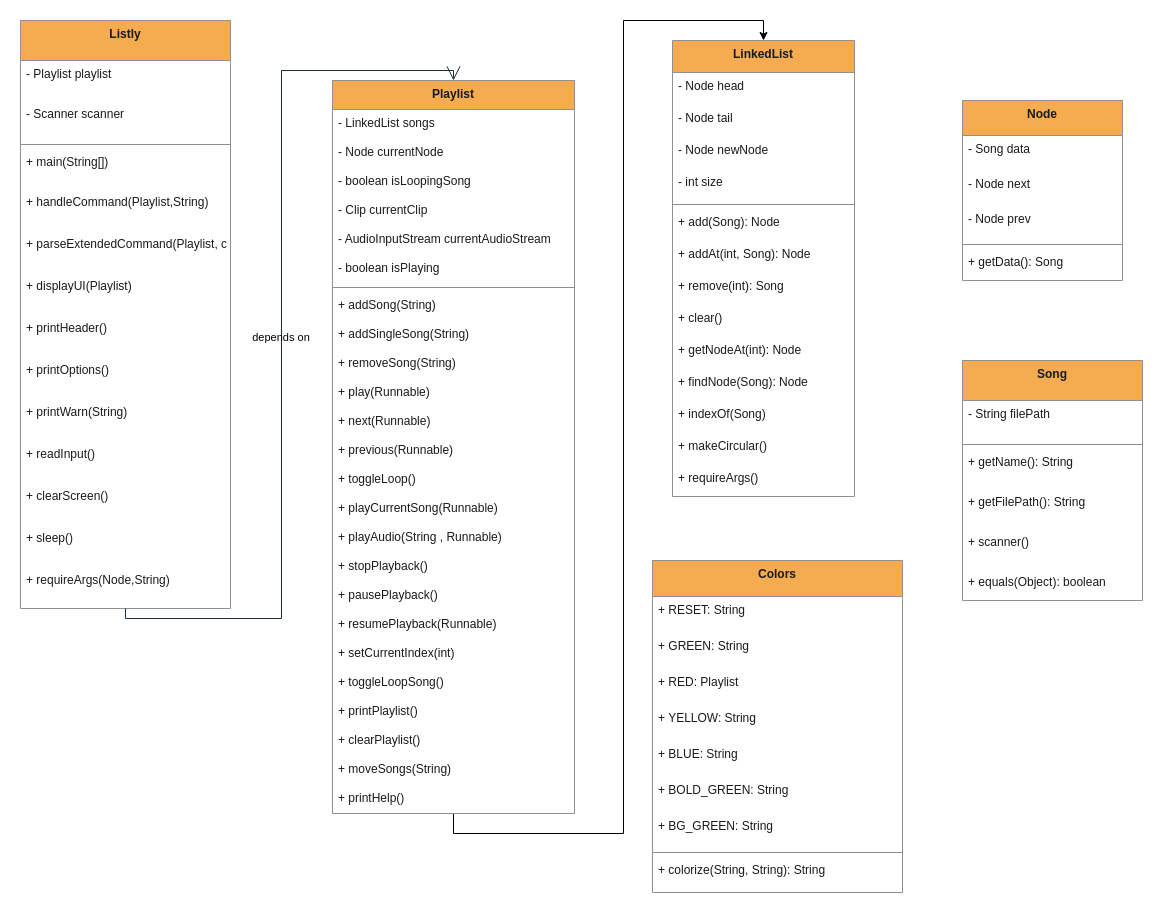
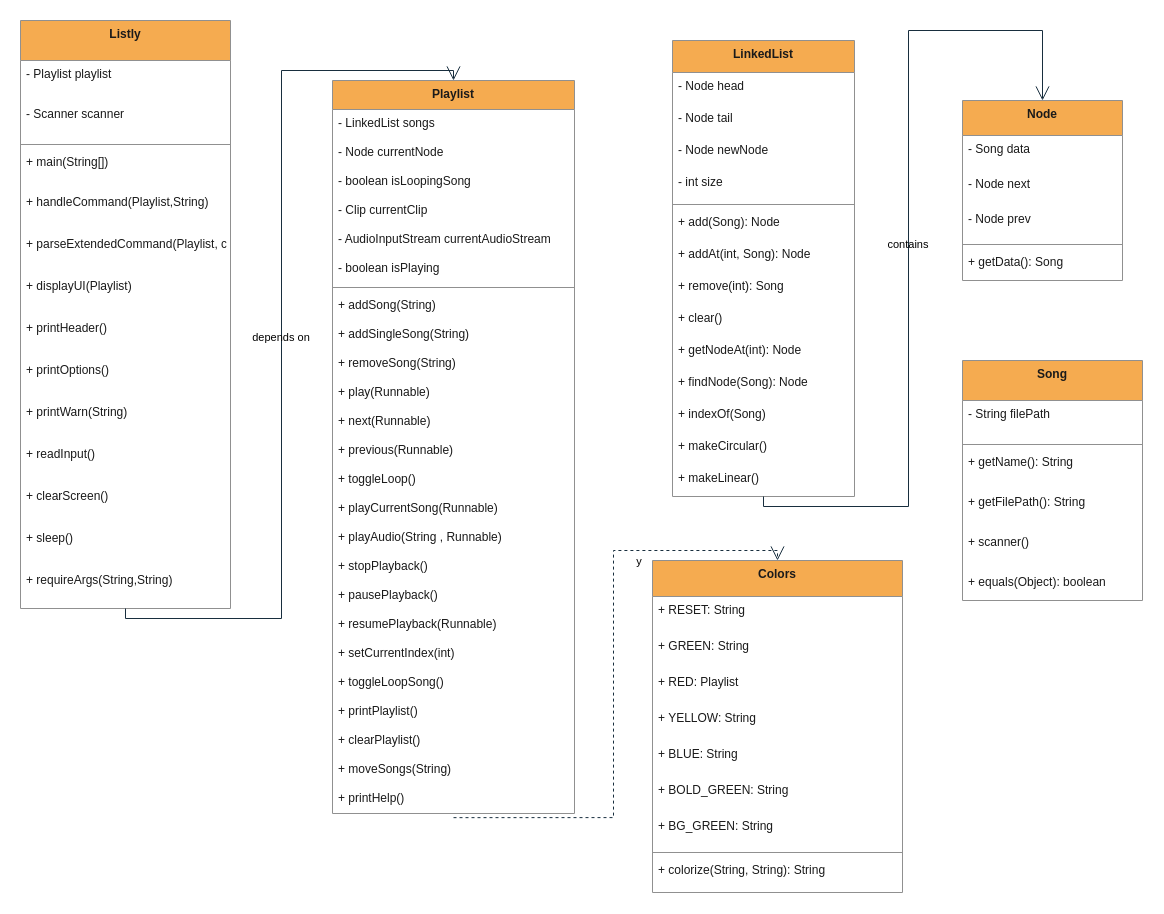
none -> (909, 246)
(624, 443) -> none
(725, 478) -> (722, 478)
(107, 580) -> (112, 580)
none -> (614, 678)
